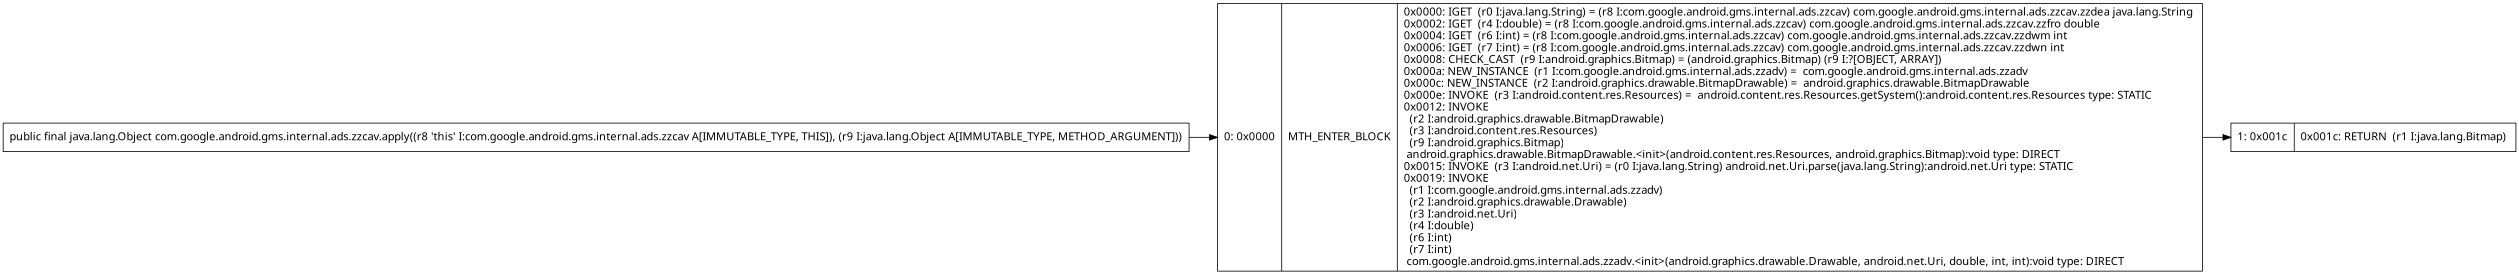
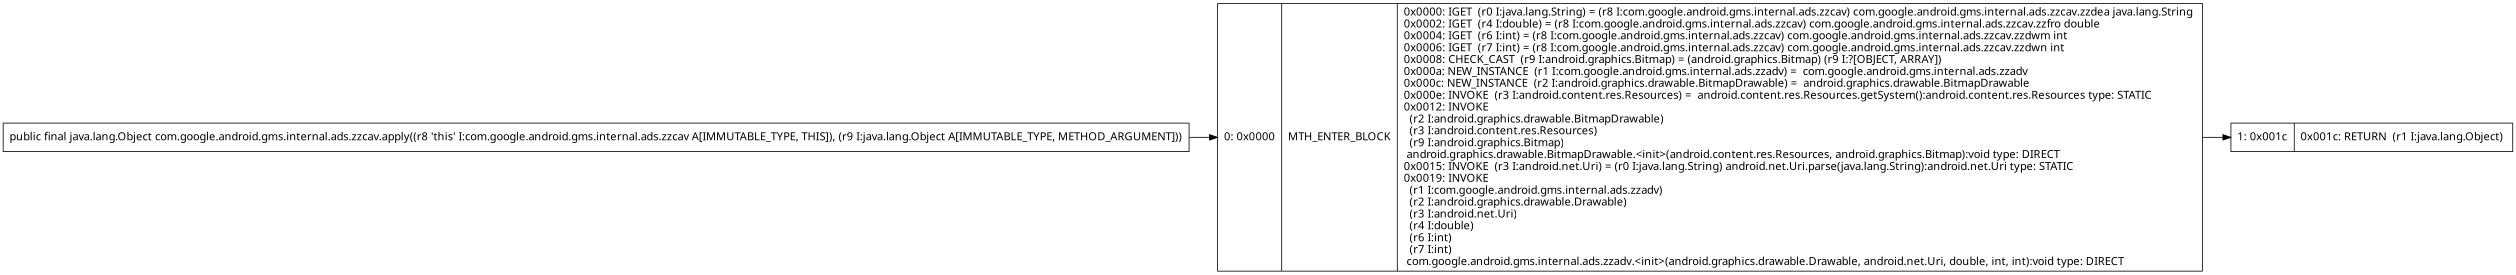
(2405, 137) -> (2404, 137)
